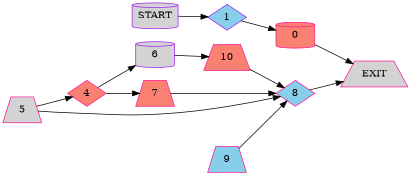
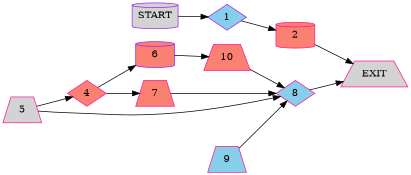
(295, 35) -> (295, 35)
(155, 55) -> (155, 55)
